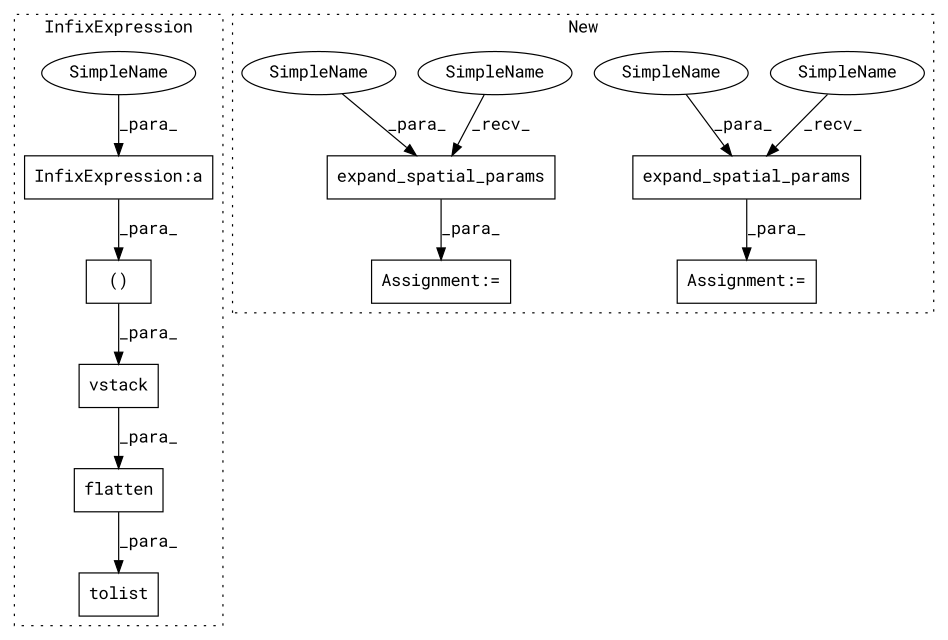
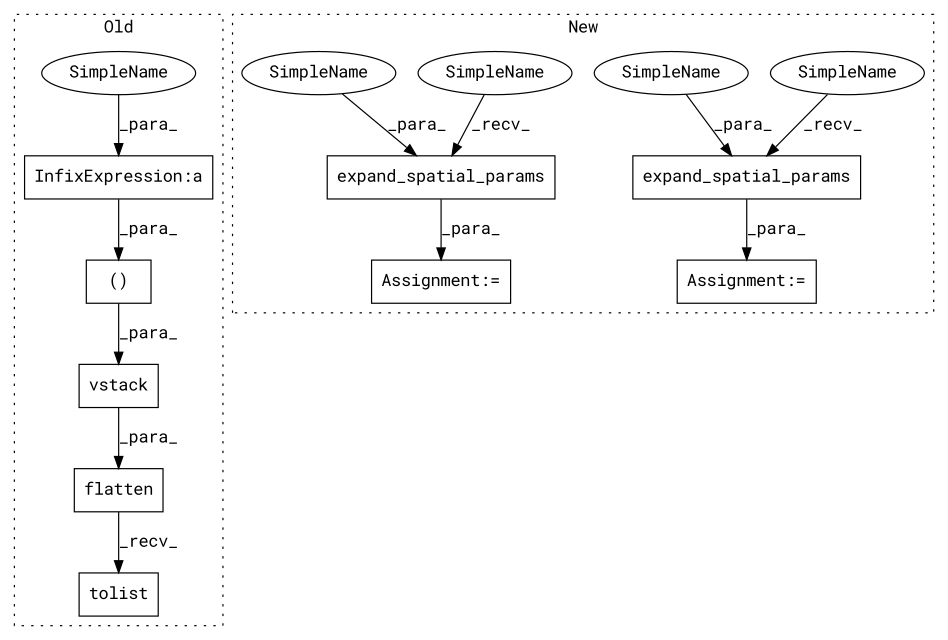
(119, 28) -> (119, 28)
(149, 542) -> (149, 542)
